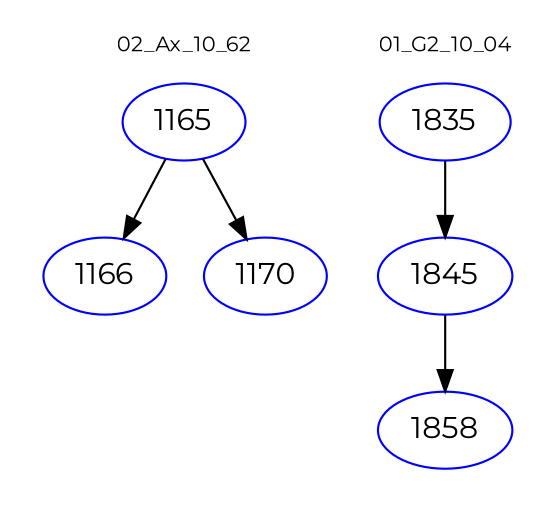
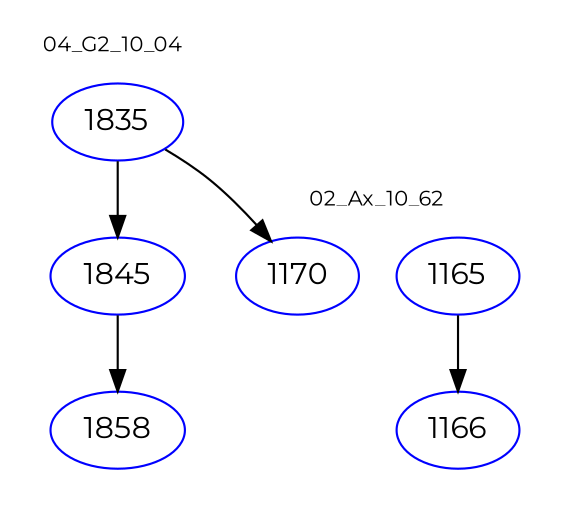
(446, 46) -> (113, 46)
(220, 189) -> (232, 200)
